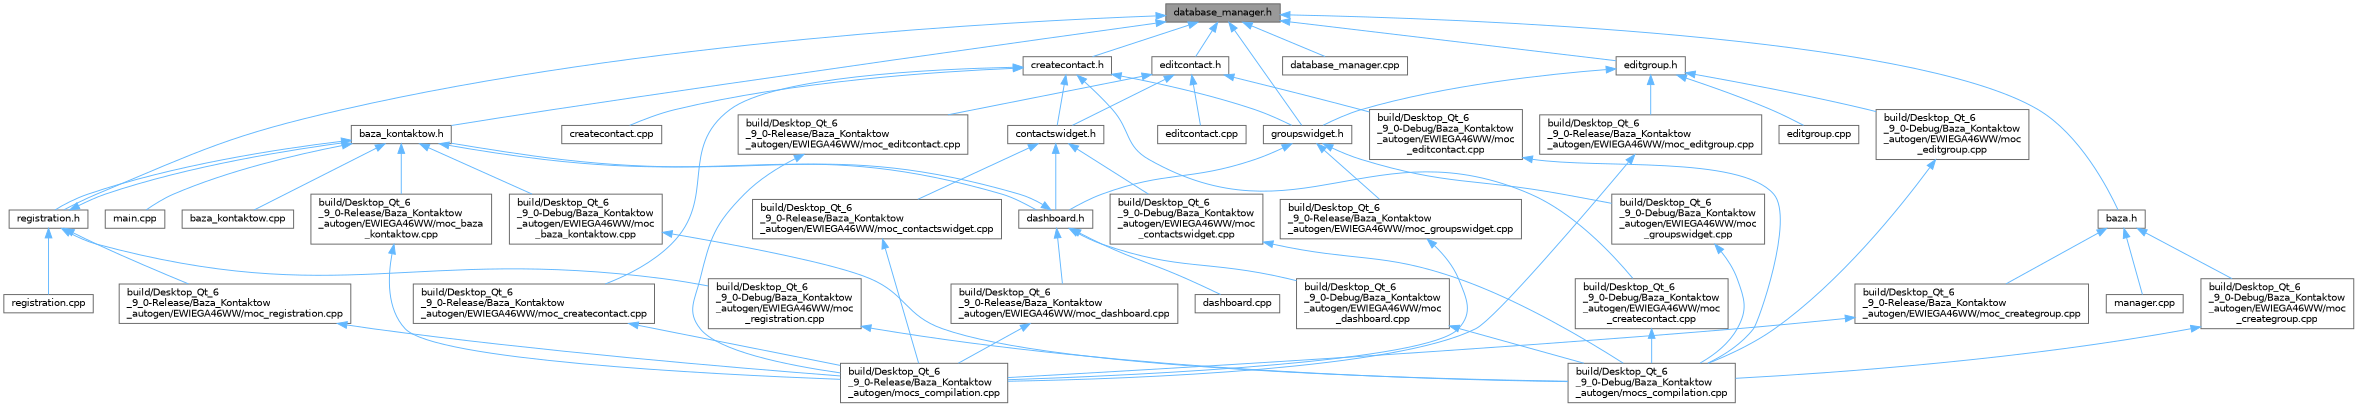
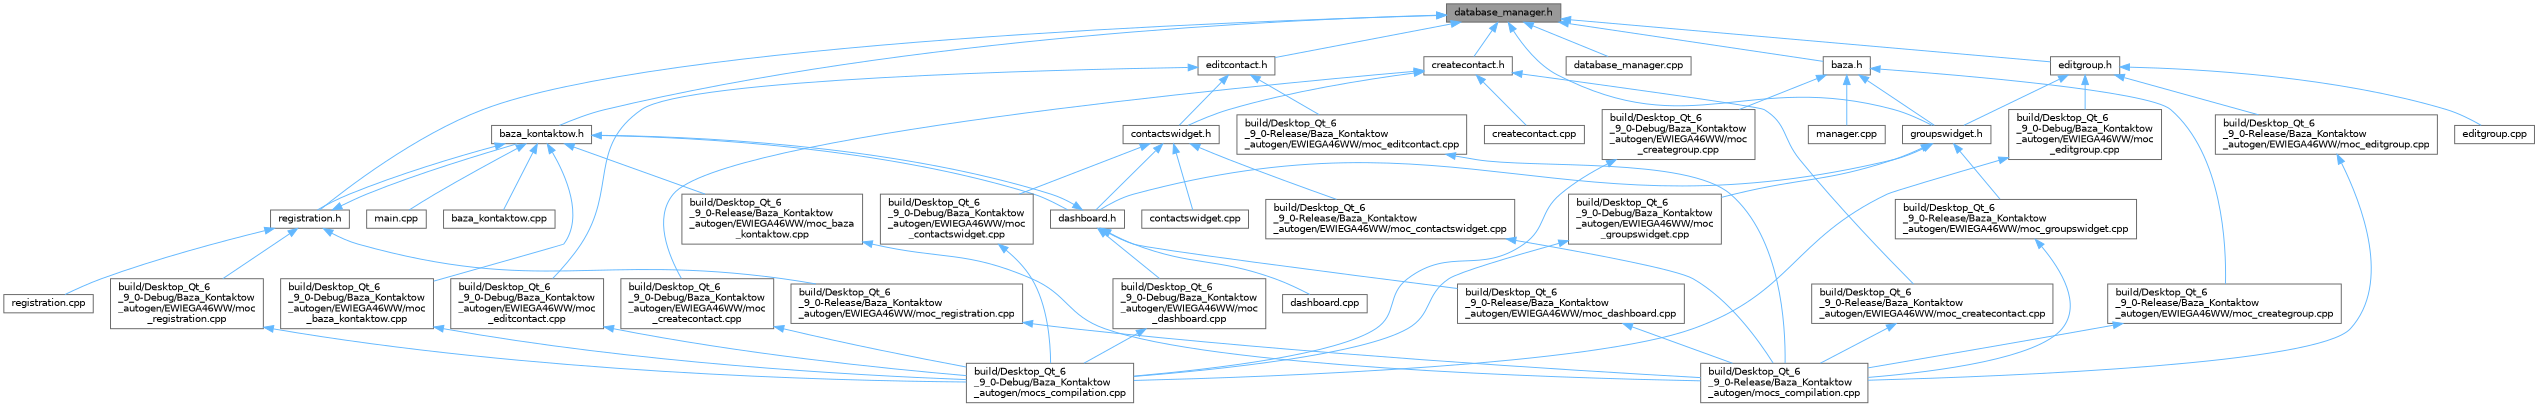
(1208, 96) -> (1901, 103)
(1202, 135) -> none
none -> (1195, 219)
